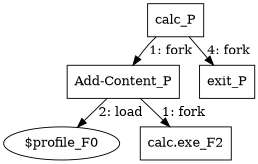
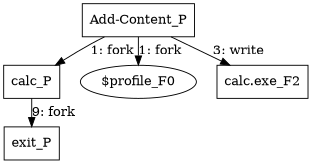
(147, 47) -> (84, 48)
(229, 51) -> (53, 113)
(121, 113) -> (160, 51)
(183, 113) -> (239, 51)
